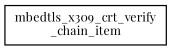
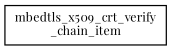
(86, 25) -> (86, 25)
